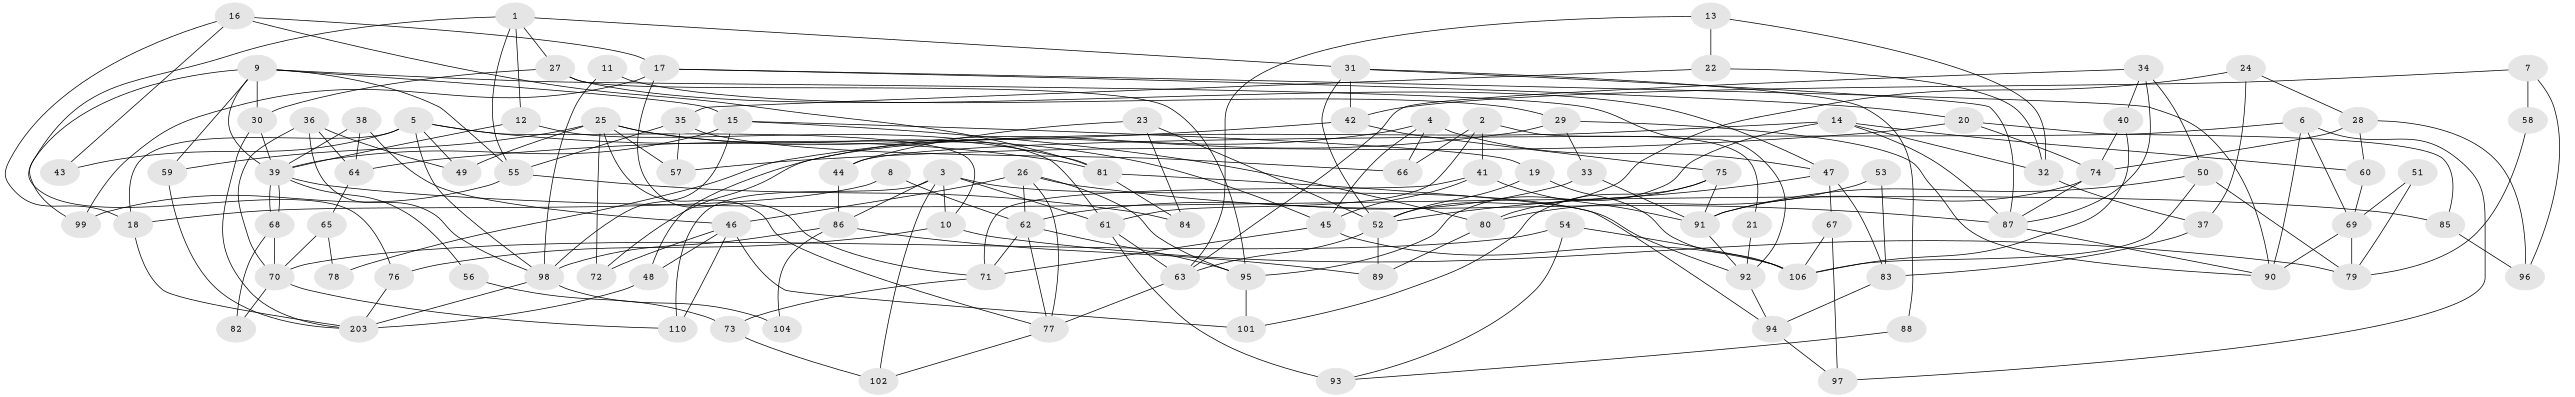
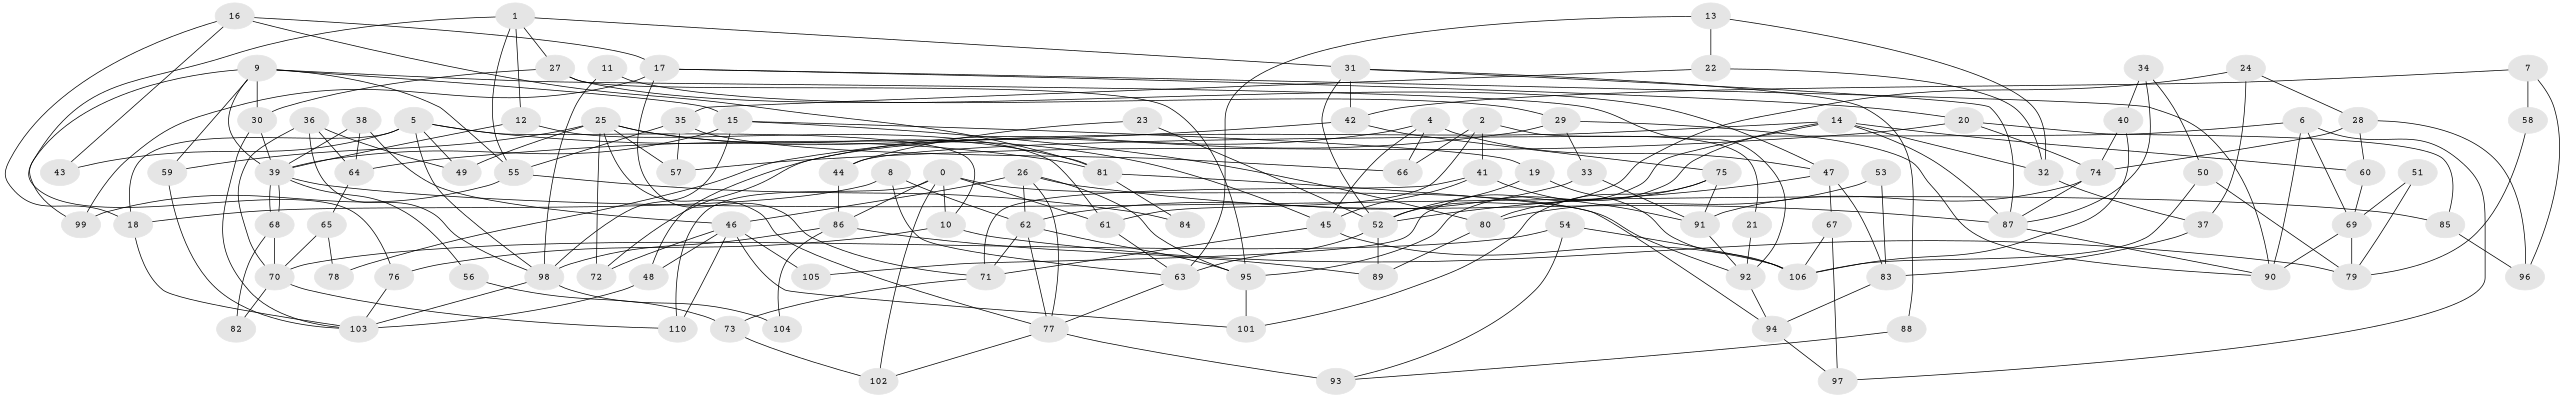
(1754, 83) -> (1010, 257)
(943, 173) -> (943, 173)
(1168, 182) -> none
(1949, 190) -> none
none -> (811, 277)
(359, 329) -> (359, 329)
(1199, 330) -> (1192, 358)
